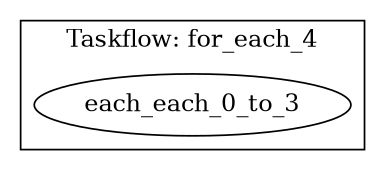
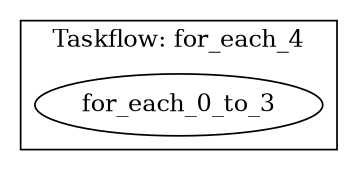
(193, 105) -> (179, 105)
